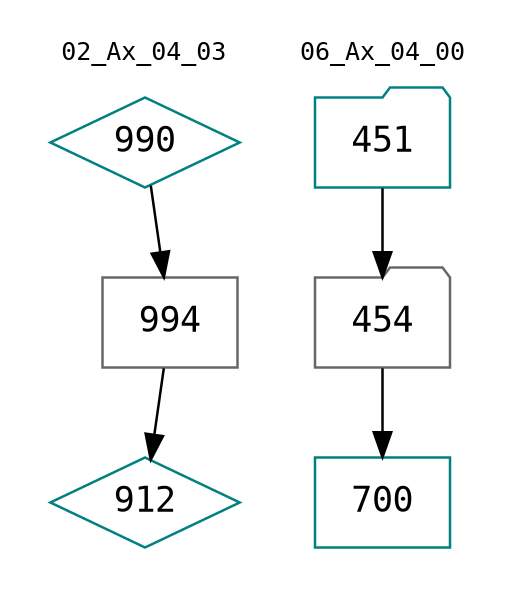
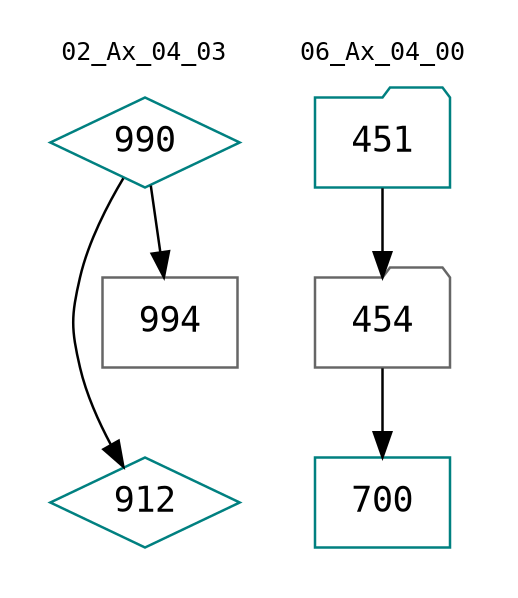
(159, 402) -> (74, 310)
